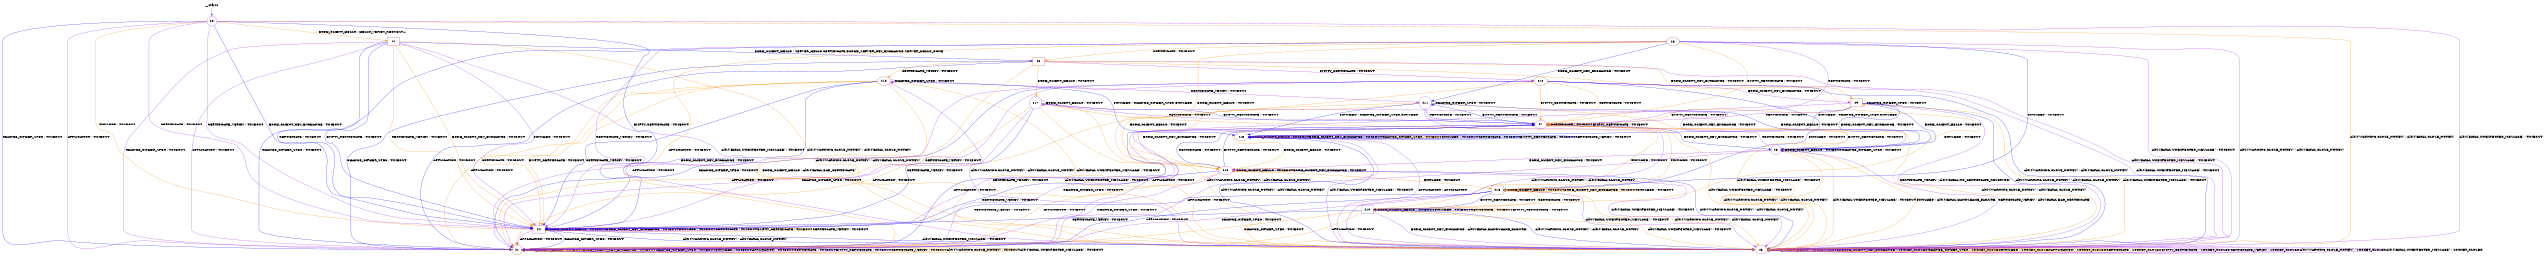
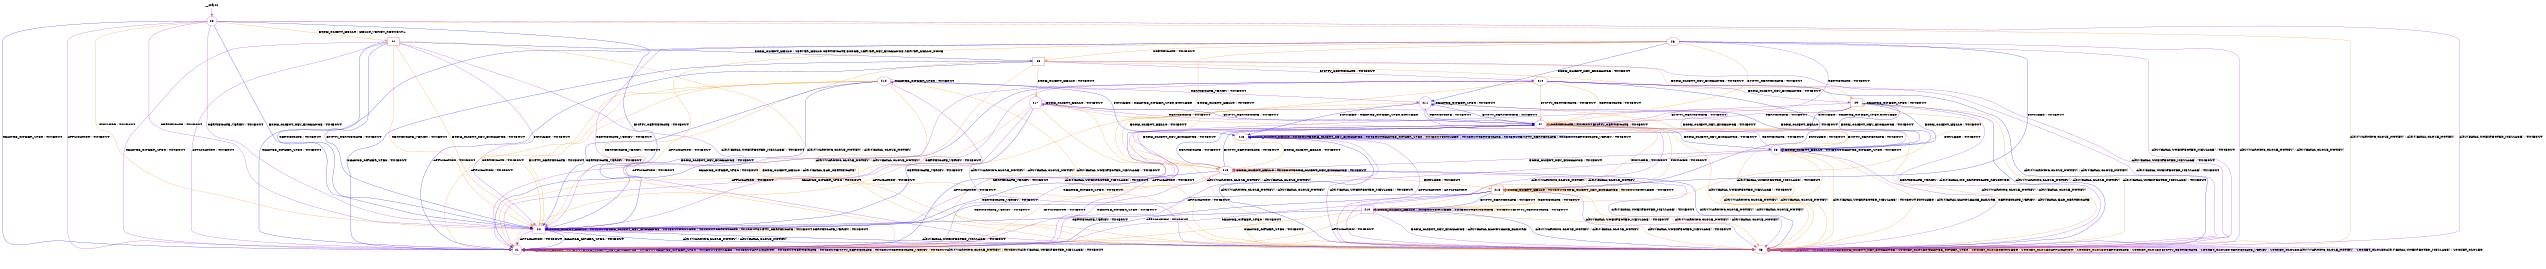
(956, 63) -> (732, 122)
